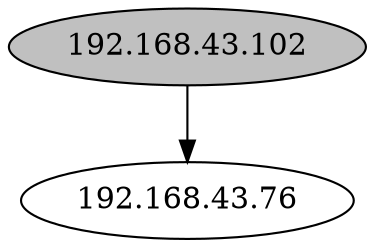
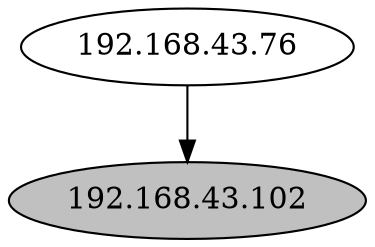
(187, 113) -> (187, 113)
